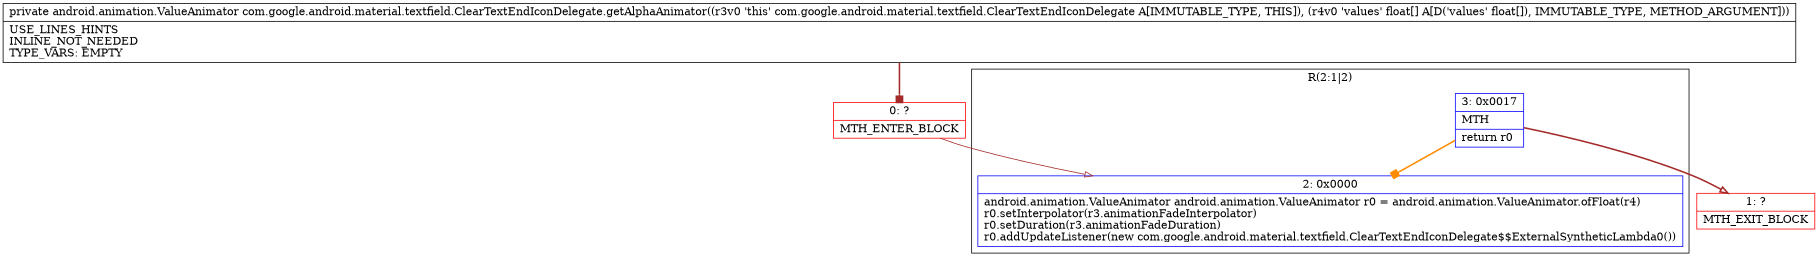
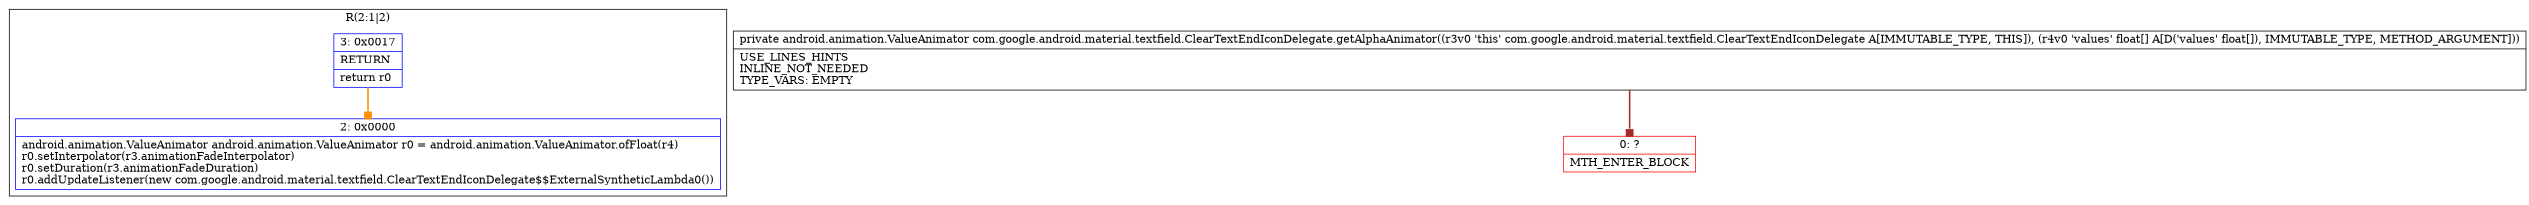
(1476, 120) -> (365, 60)
(1012, 159) -> none
(1756, 211) -> none
